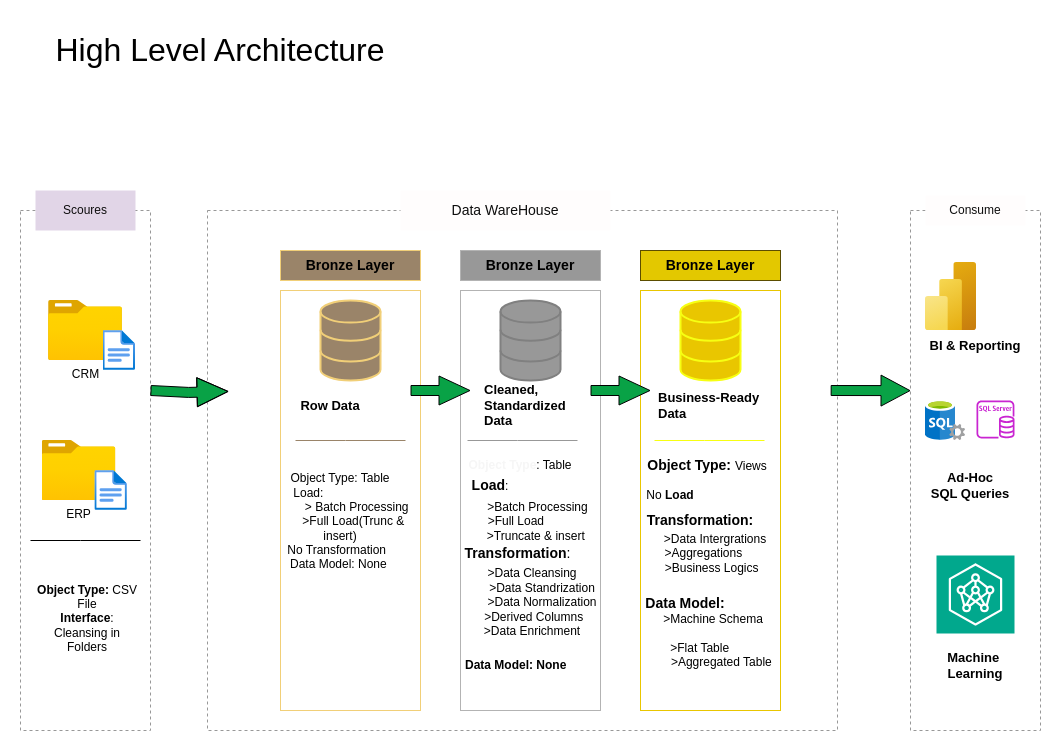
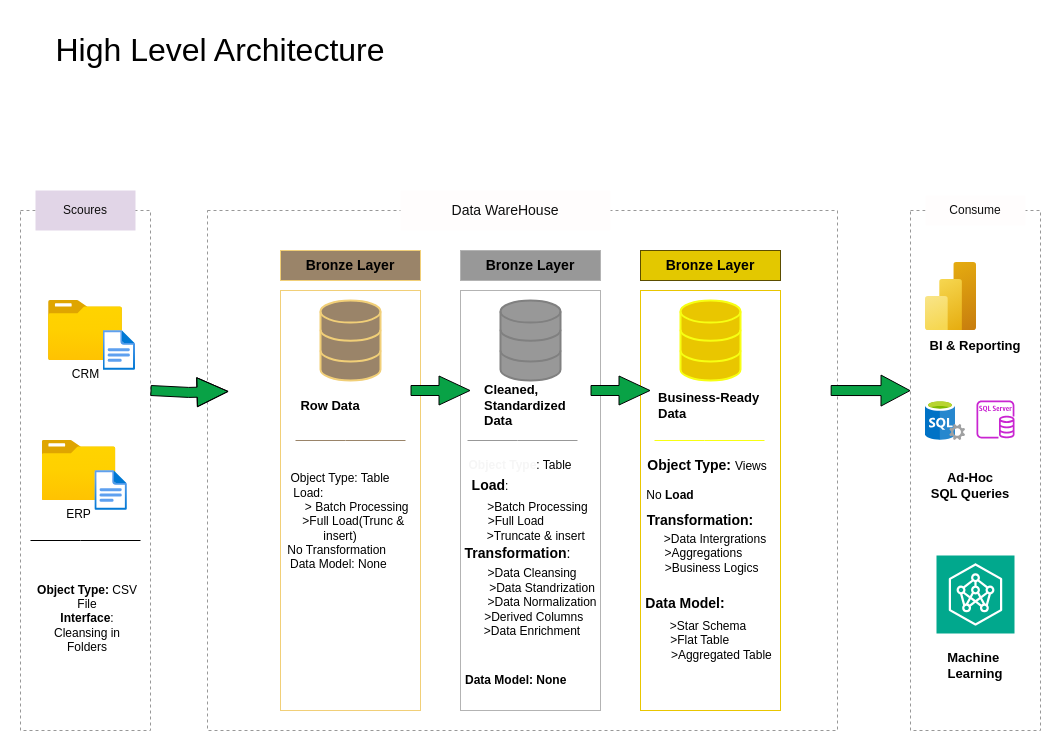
(729, 641) -> (729, 641)
(518, 666) -> (518, 681)
